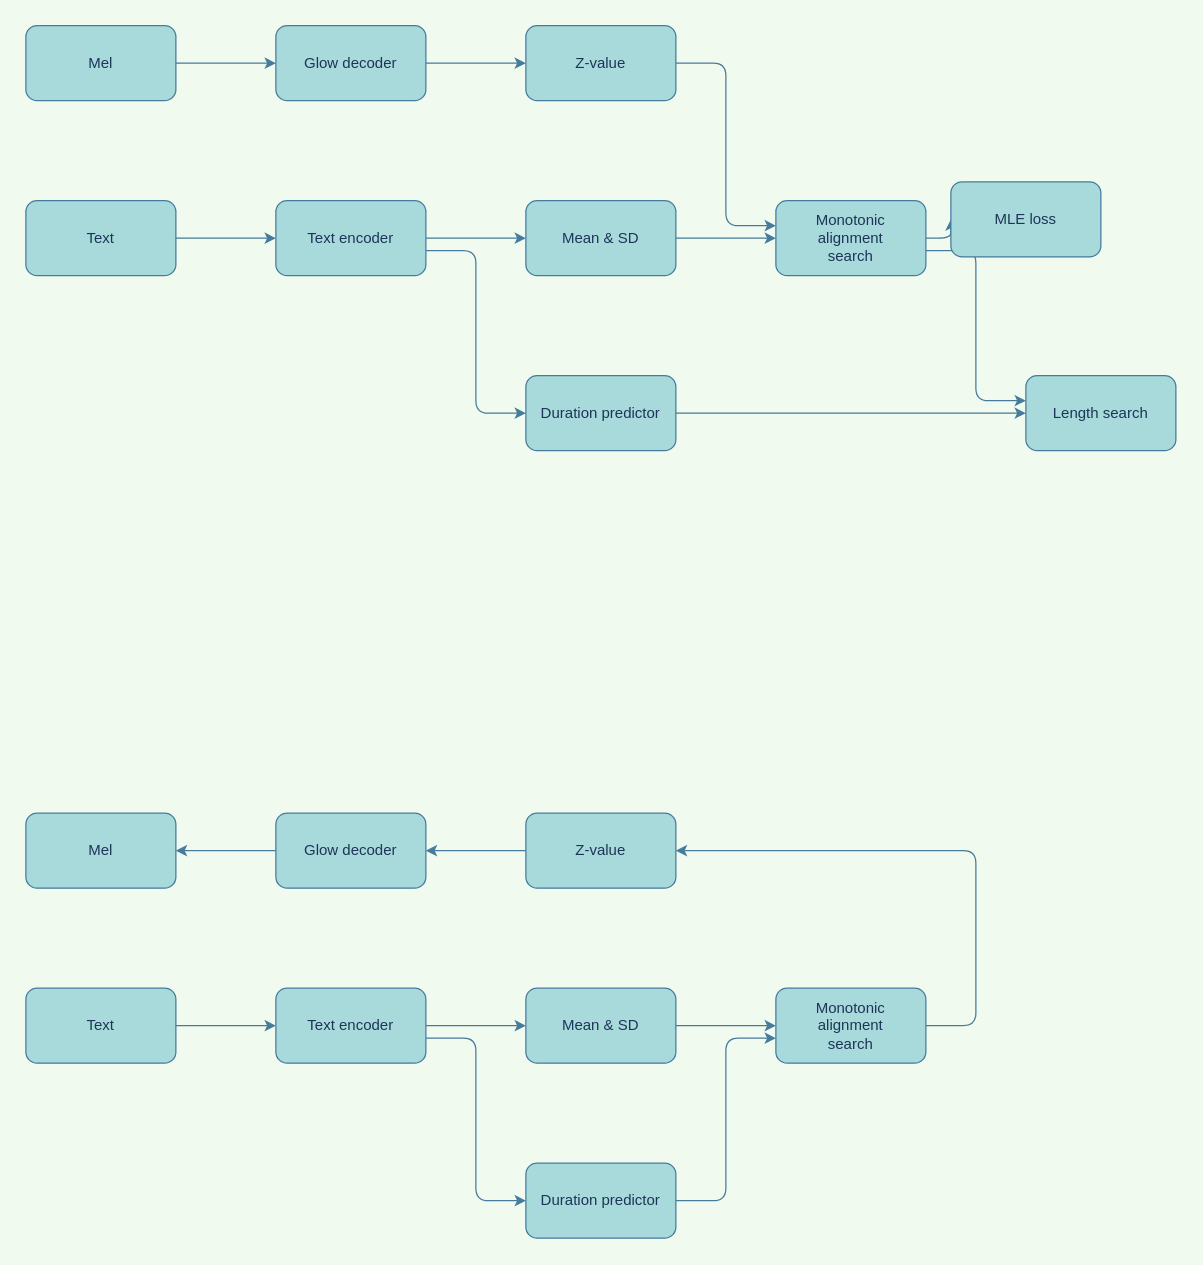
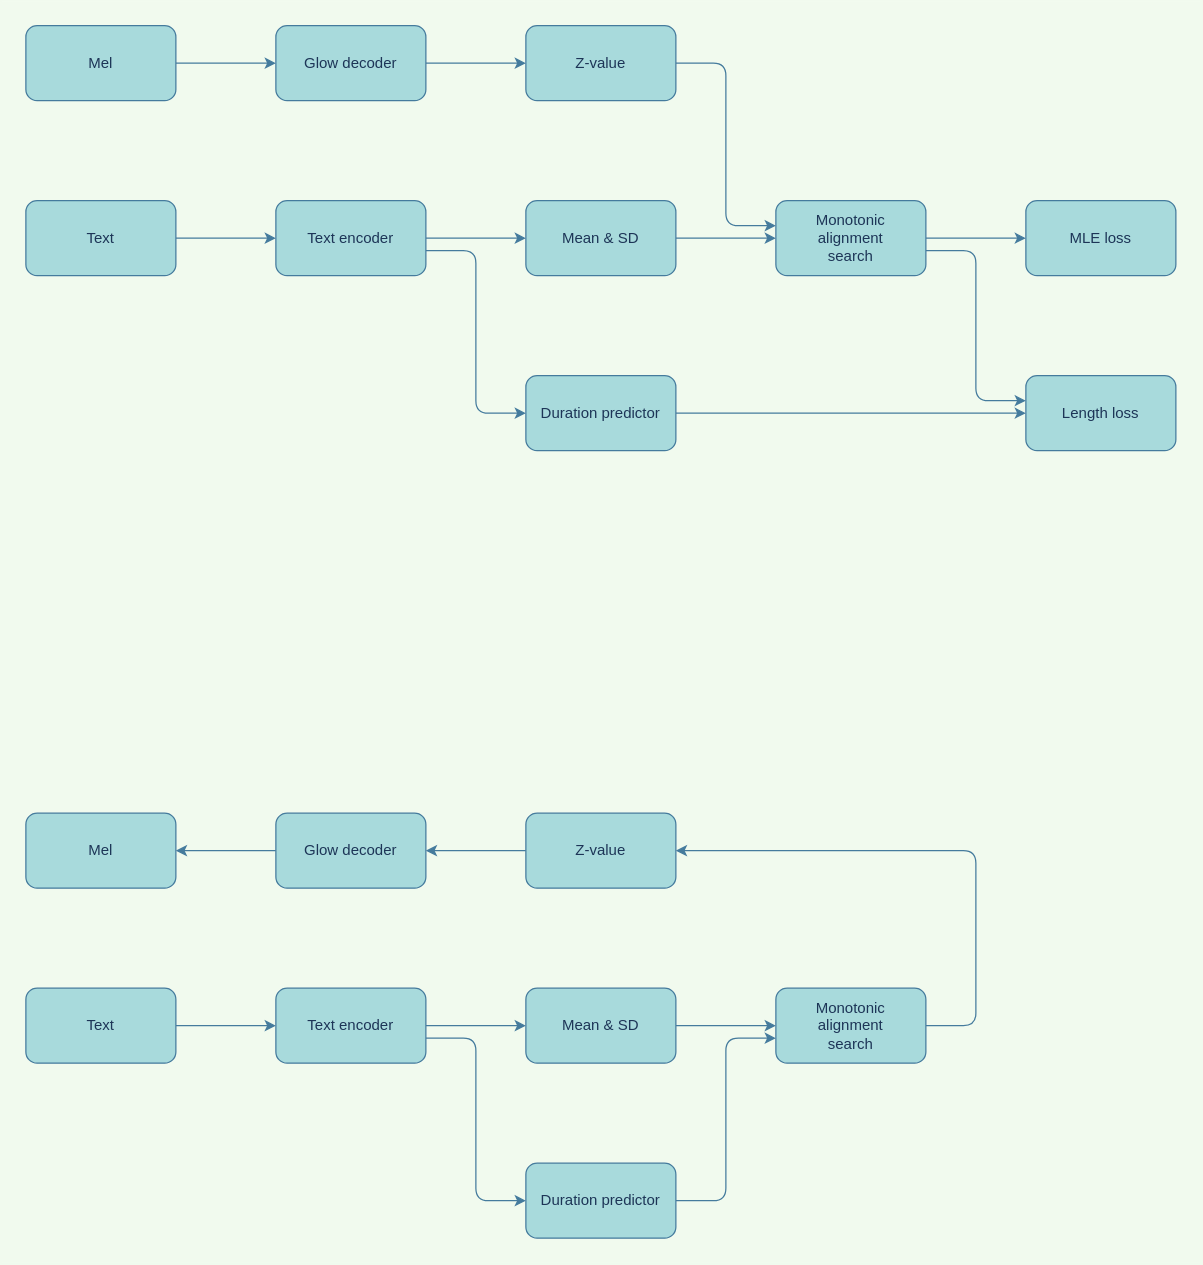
(1026, 219) -> (1101, 238)
(1101, 413) -> (1101, 413)
